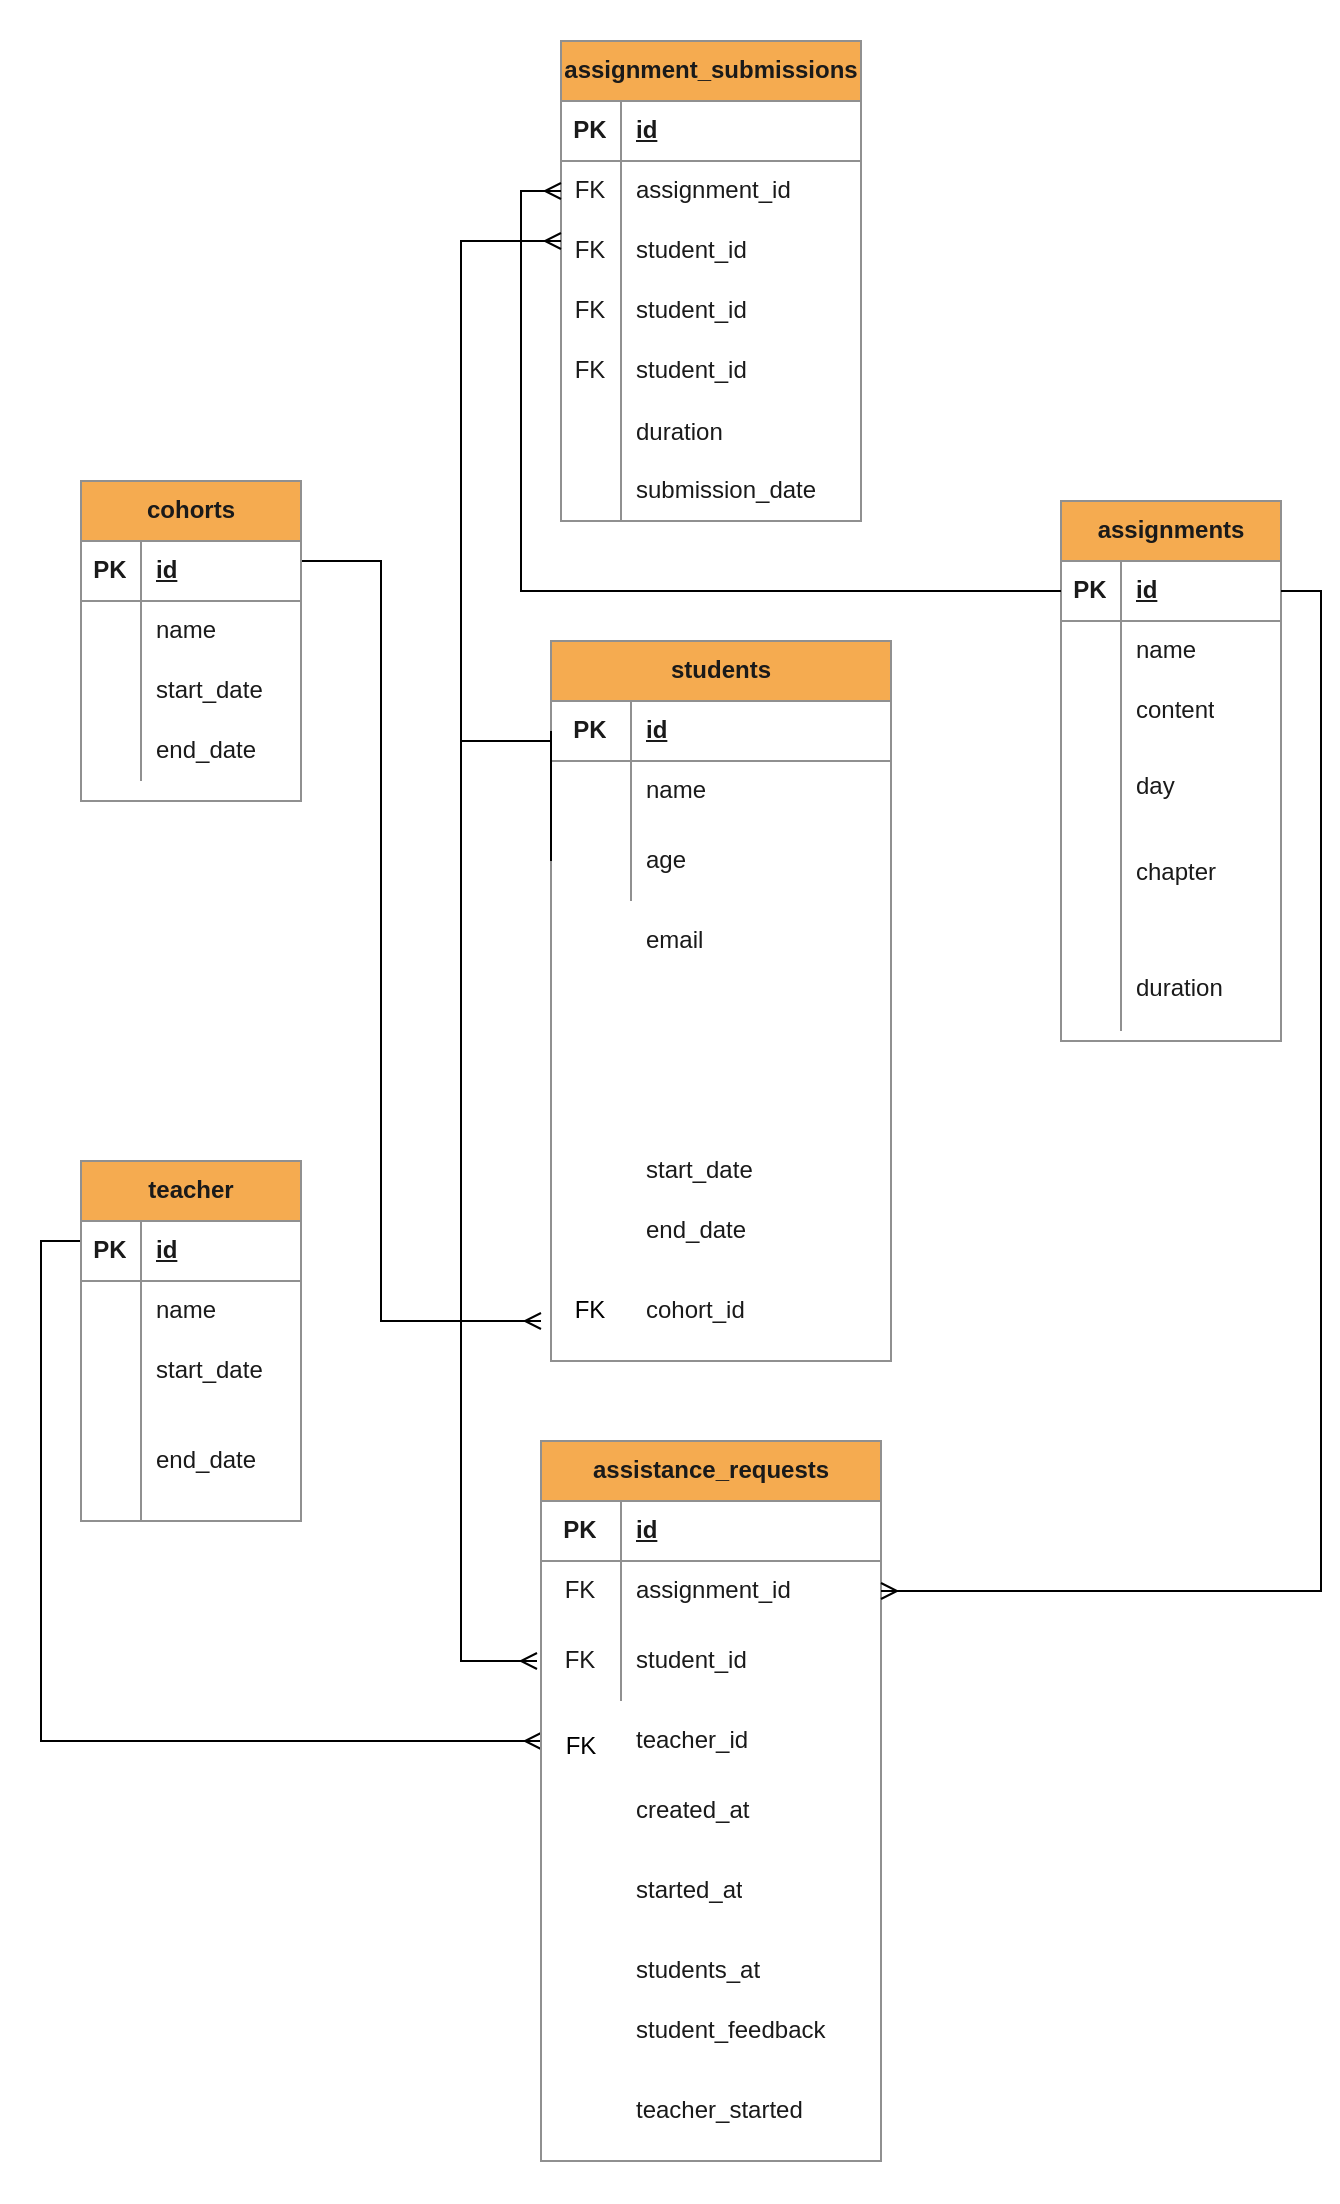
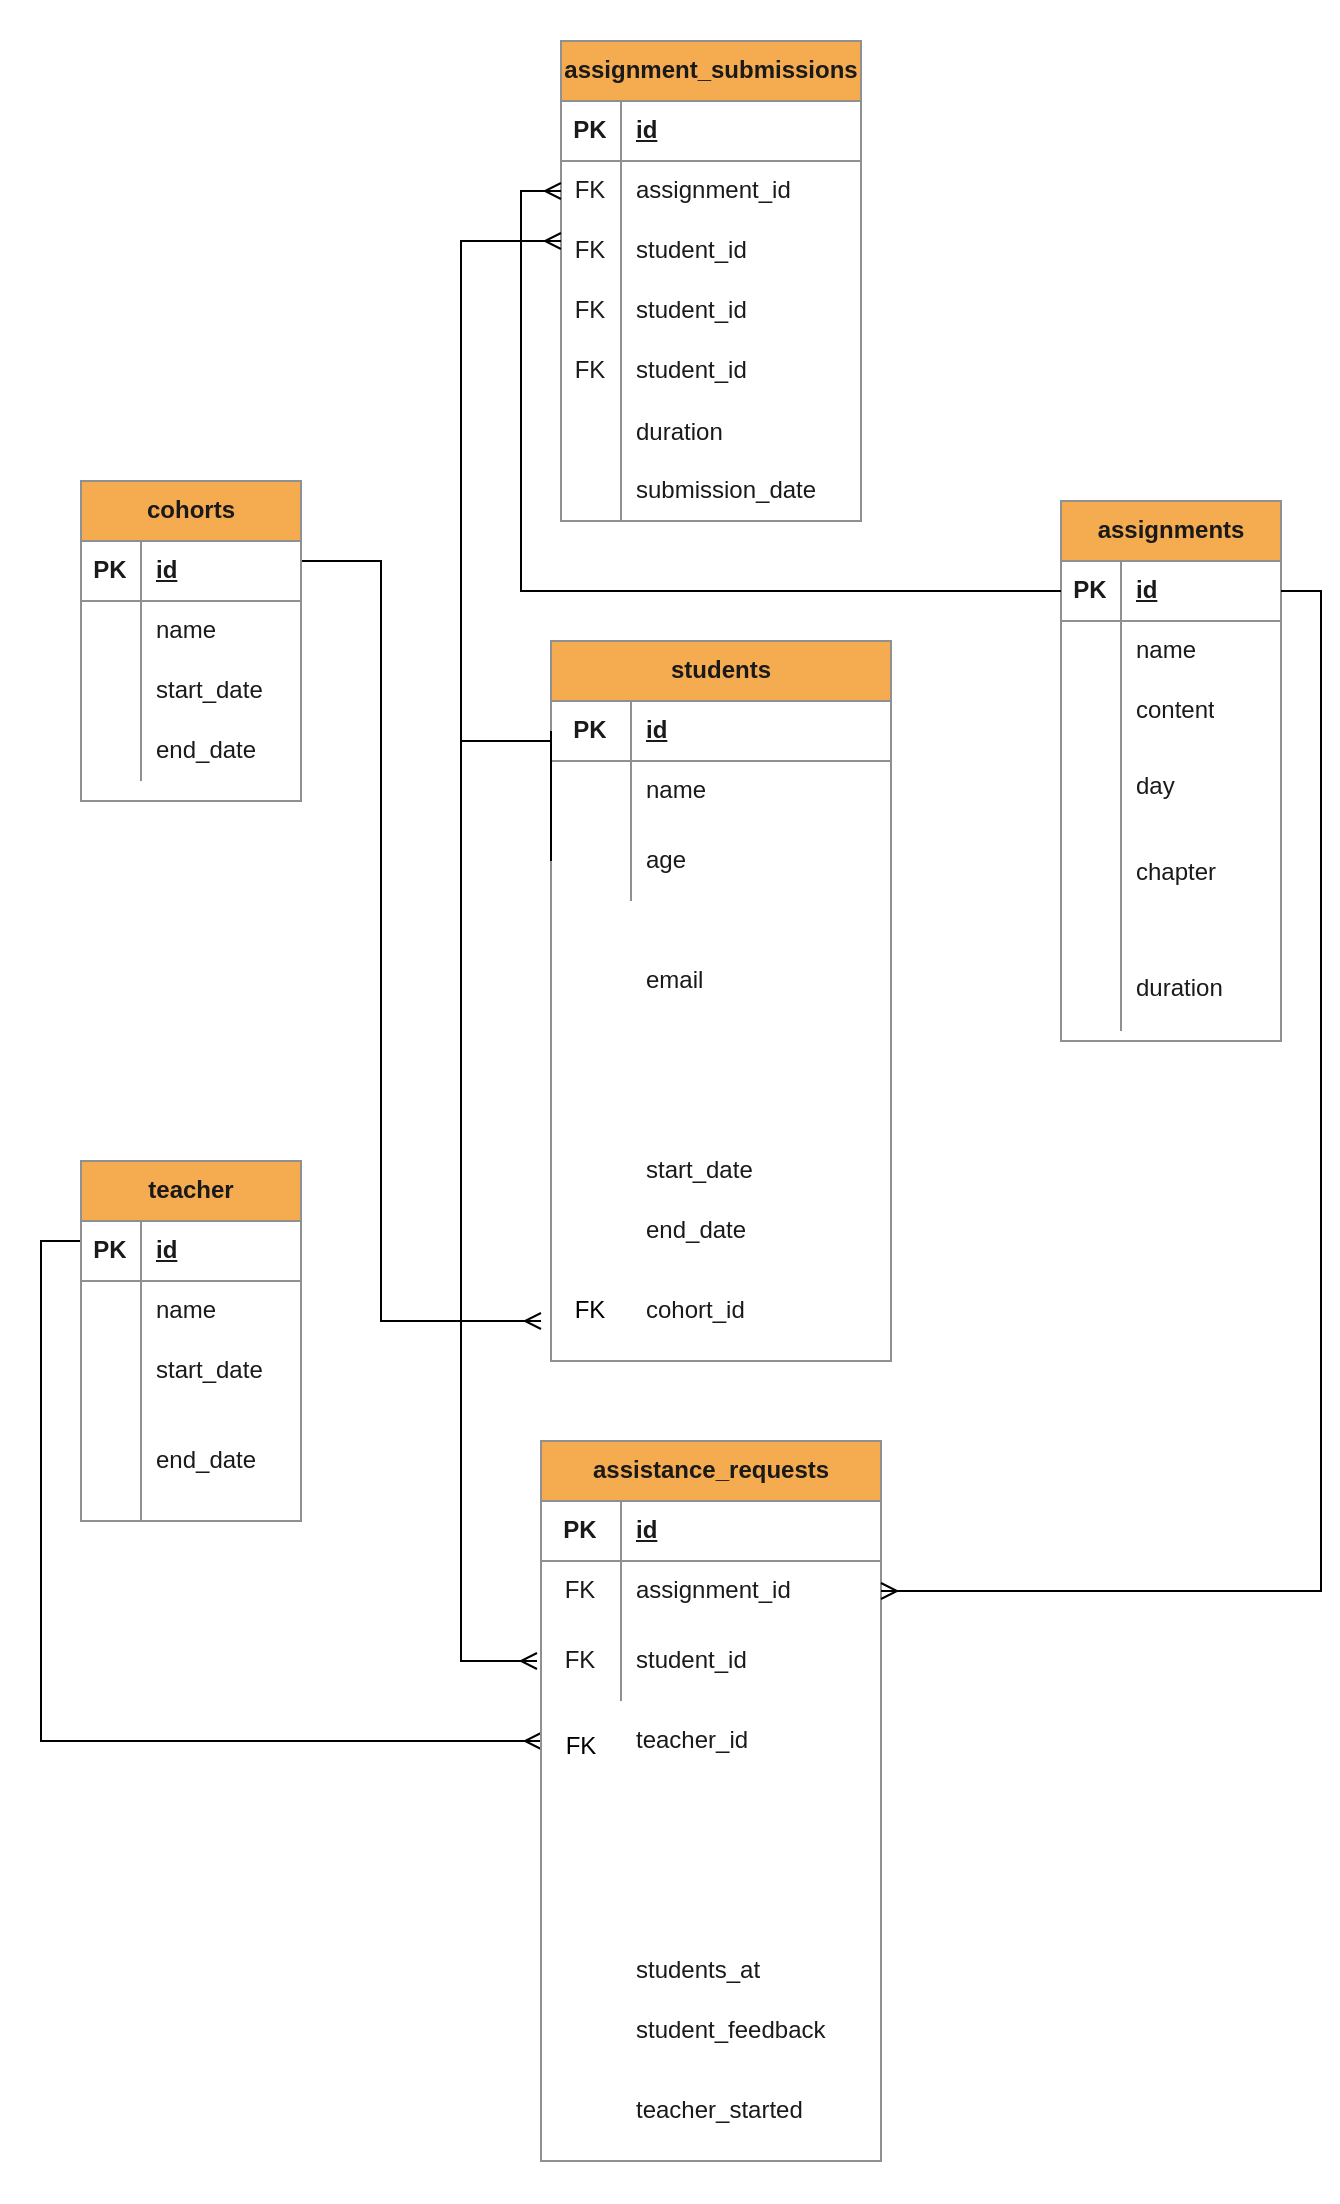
(741, 941) -> (741, 981)
(731, 1811) -> none
(731, 1891) -> none
